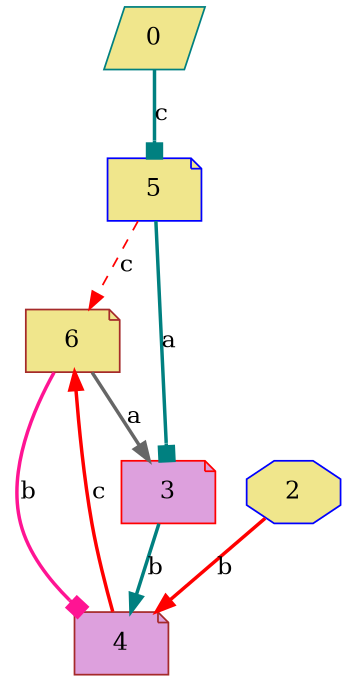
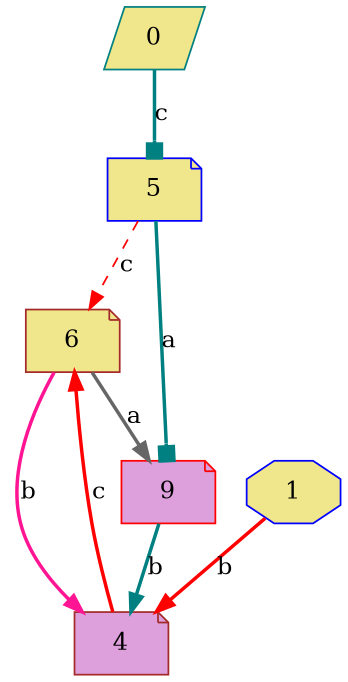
(17, 491) -> (17, 491)
(168, 492) -> (168, 492)
(294, 492) -> (294, 492)
